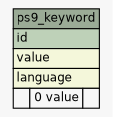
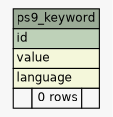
(57, 98) -> (58, 98)
